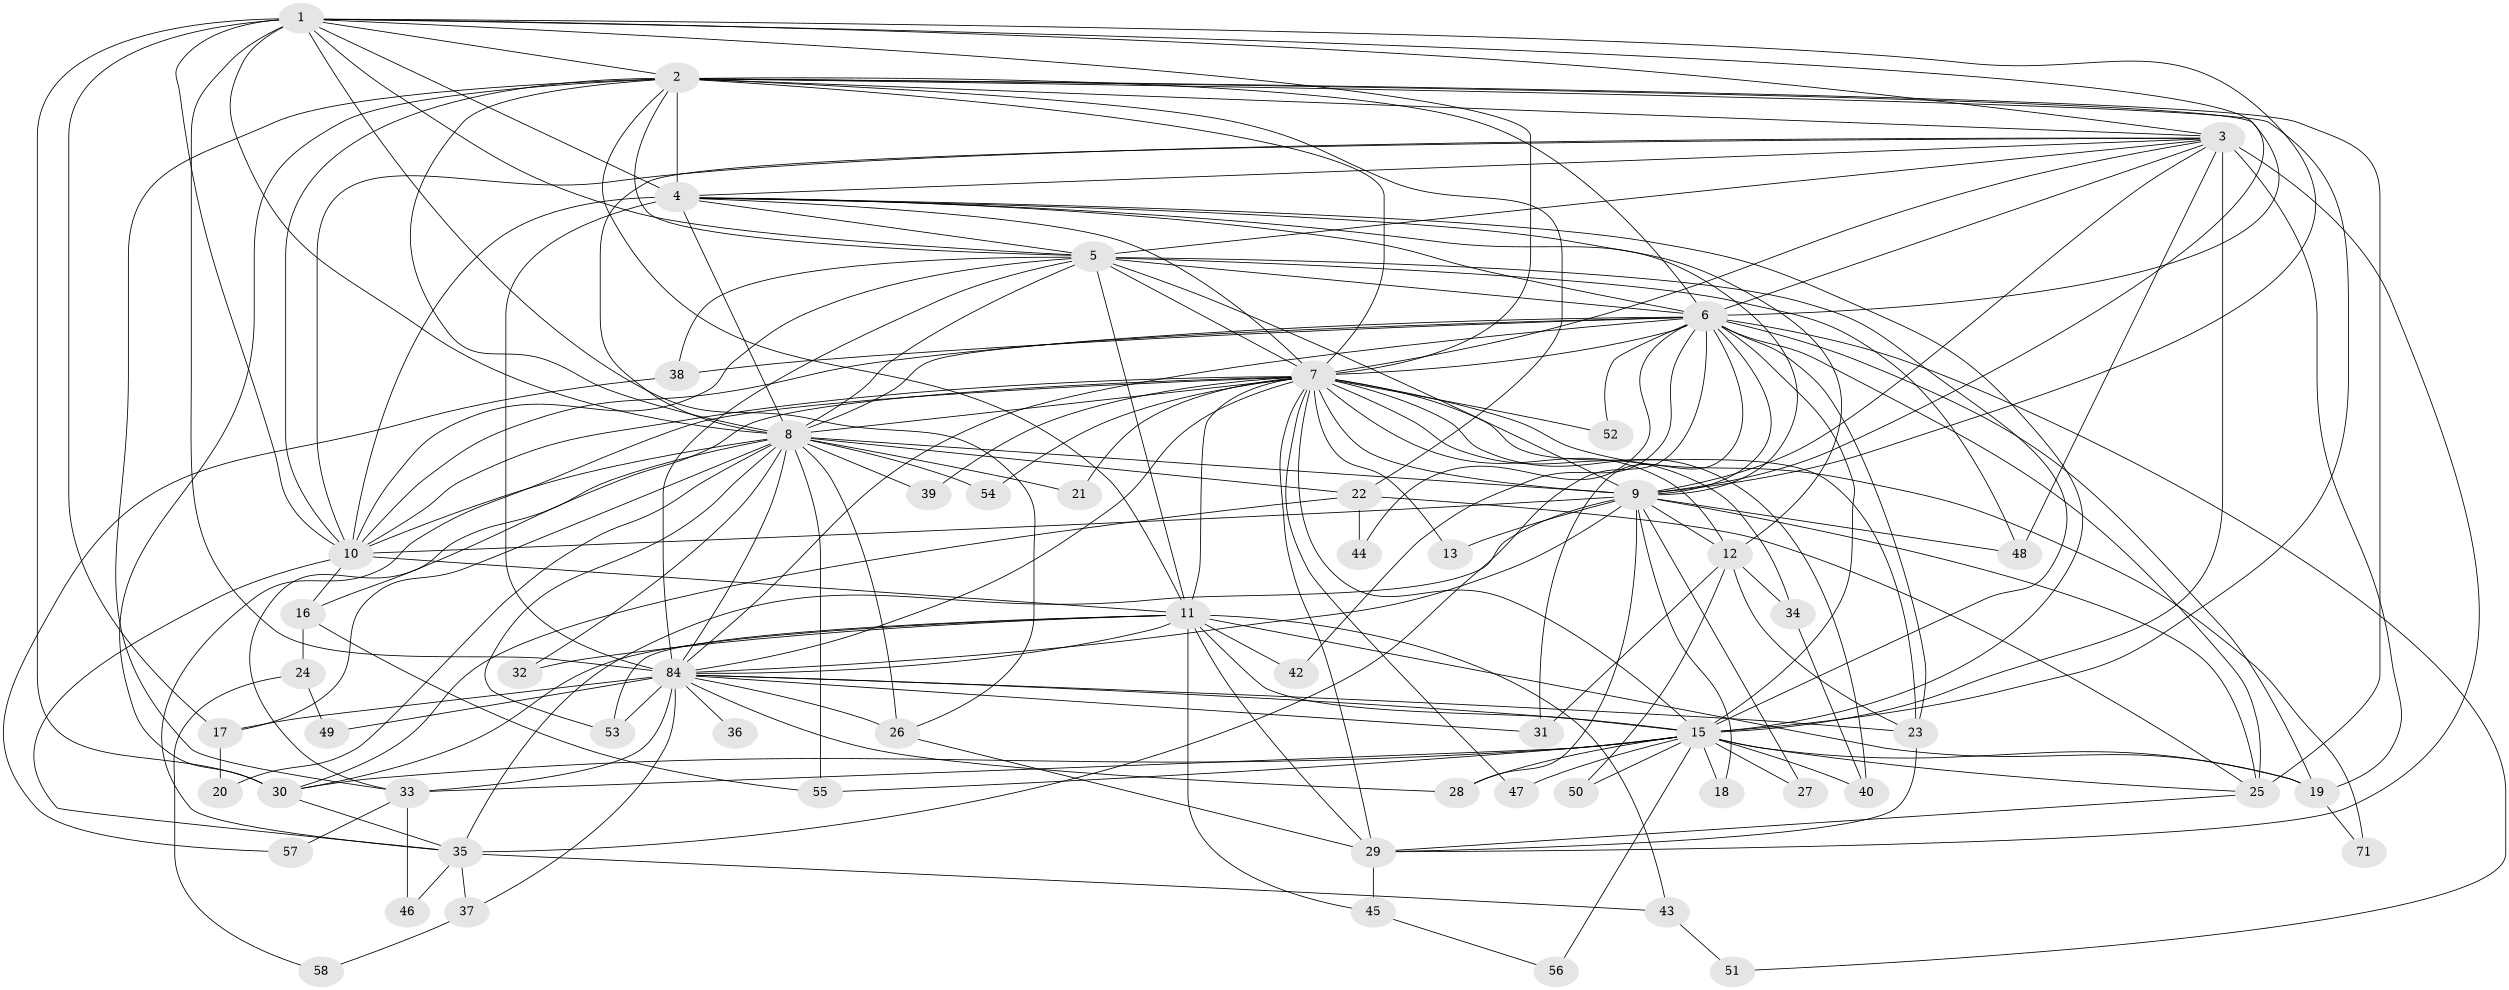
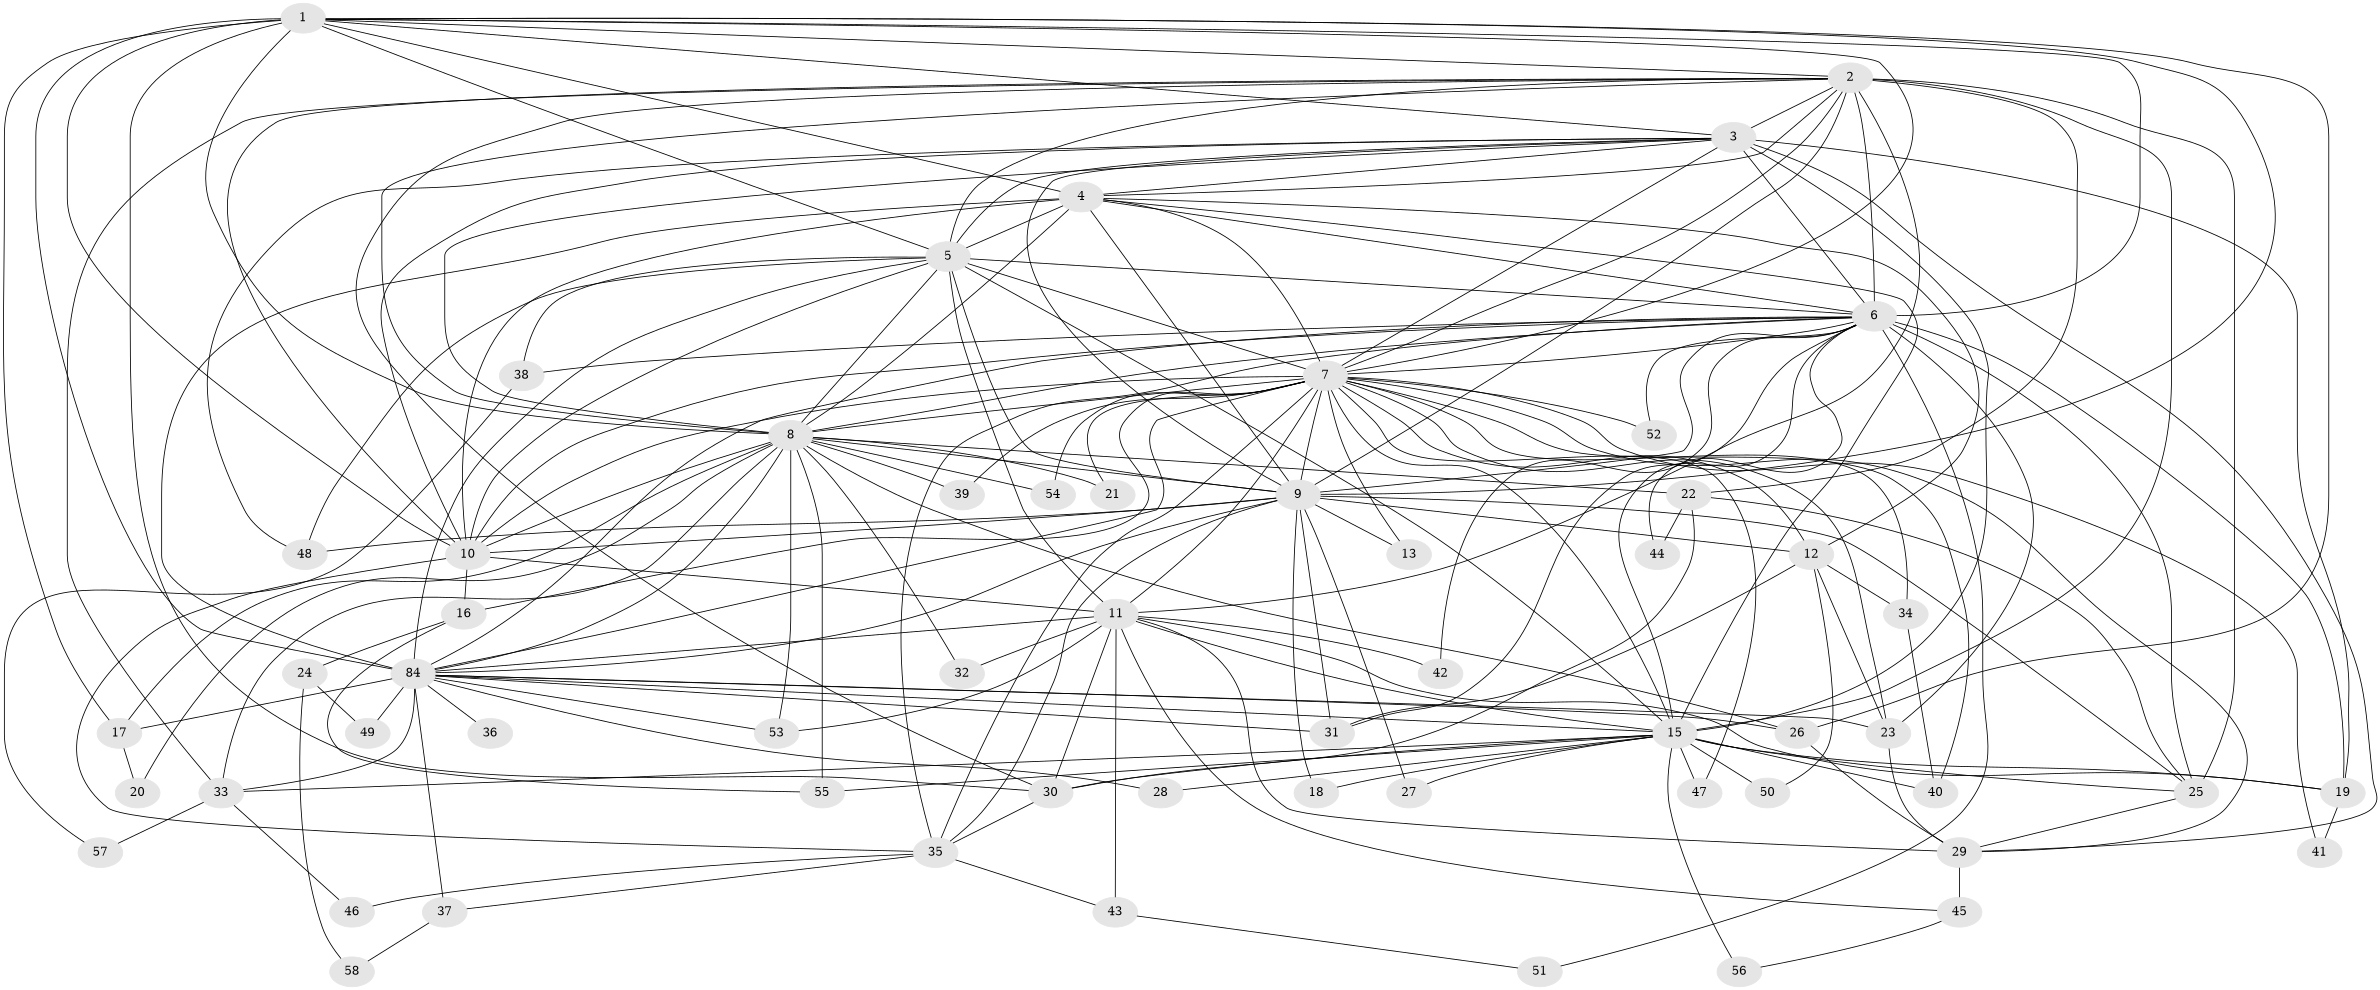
(1609, 686) -> (1315, 614)
(2364, 853) -> (2320, 853)
